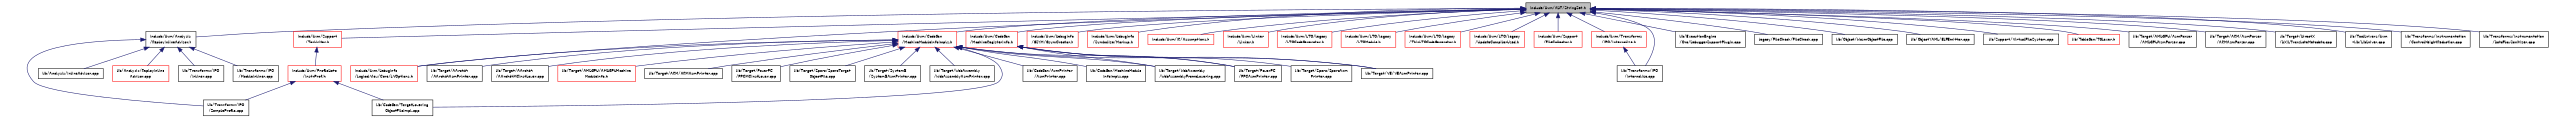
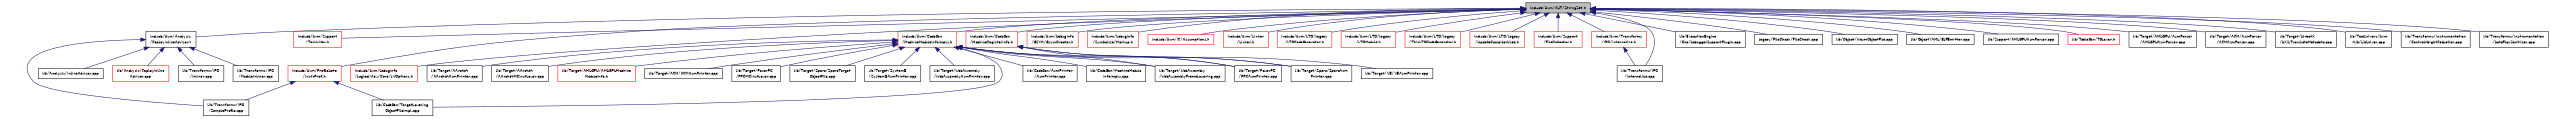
(2021, 39) -> (2021, 39)
(655, 47) -> (1127, 57)
(1199, 58) -> none
(316, 59) -> (930, 20)
